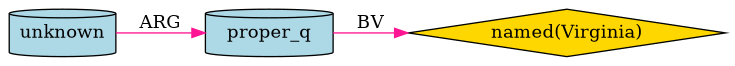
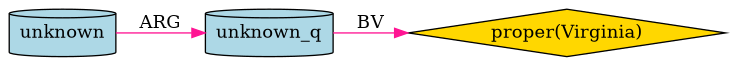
(269, 33) -> (269, 33)
(567, 33) -> (567, 33)
